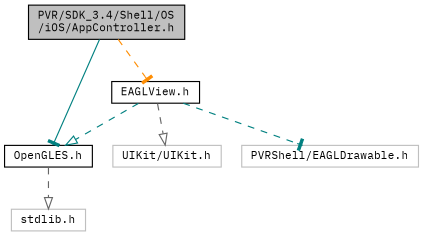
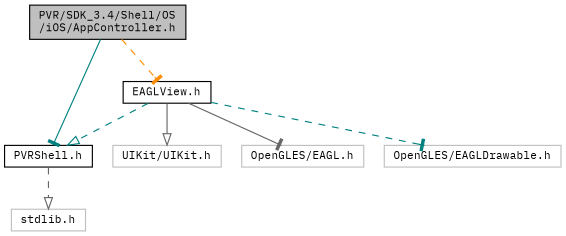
(160, 119) -> (167, 119)
(48, 156) -> (48, 156)
none -> (303, 156)
(330, 156) -> (473, 156)
